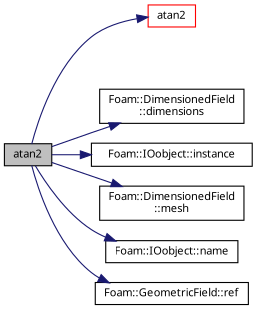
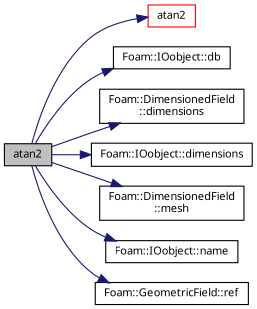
none -> (172, 58)
(172, 155) -> (172, 155)
